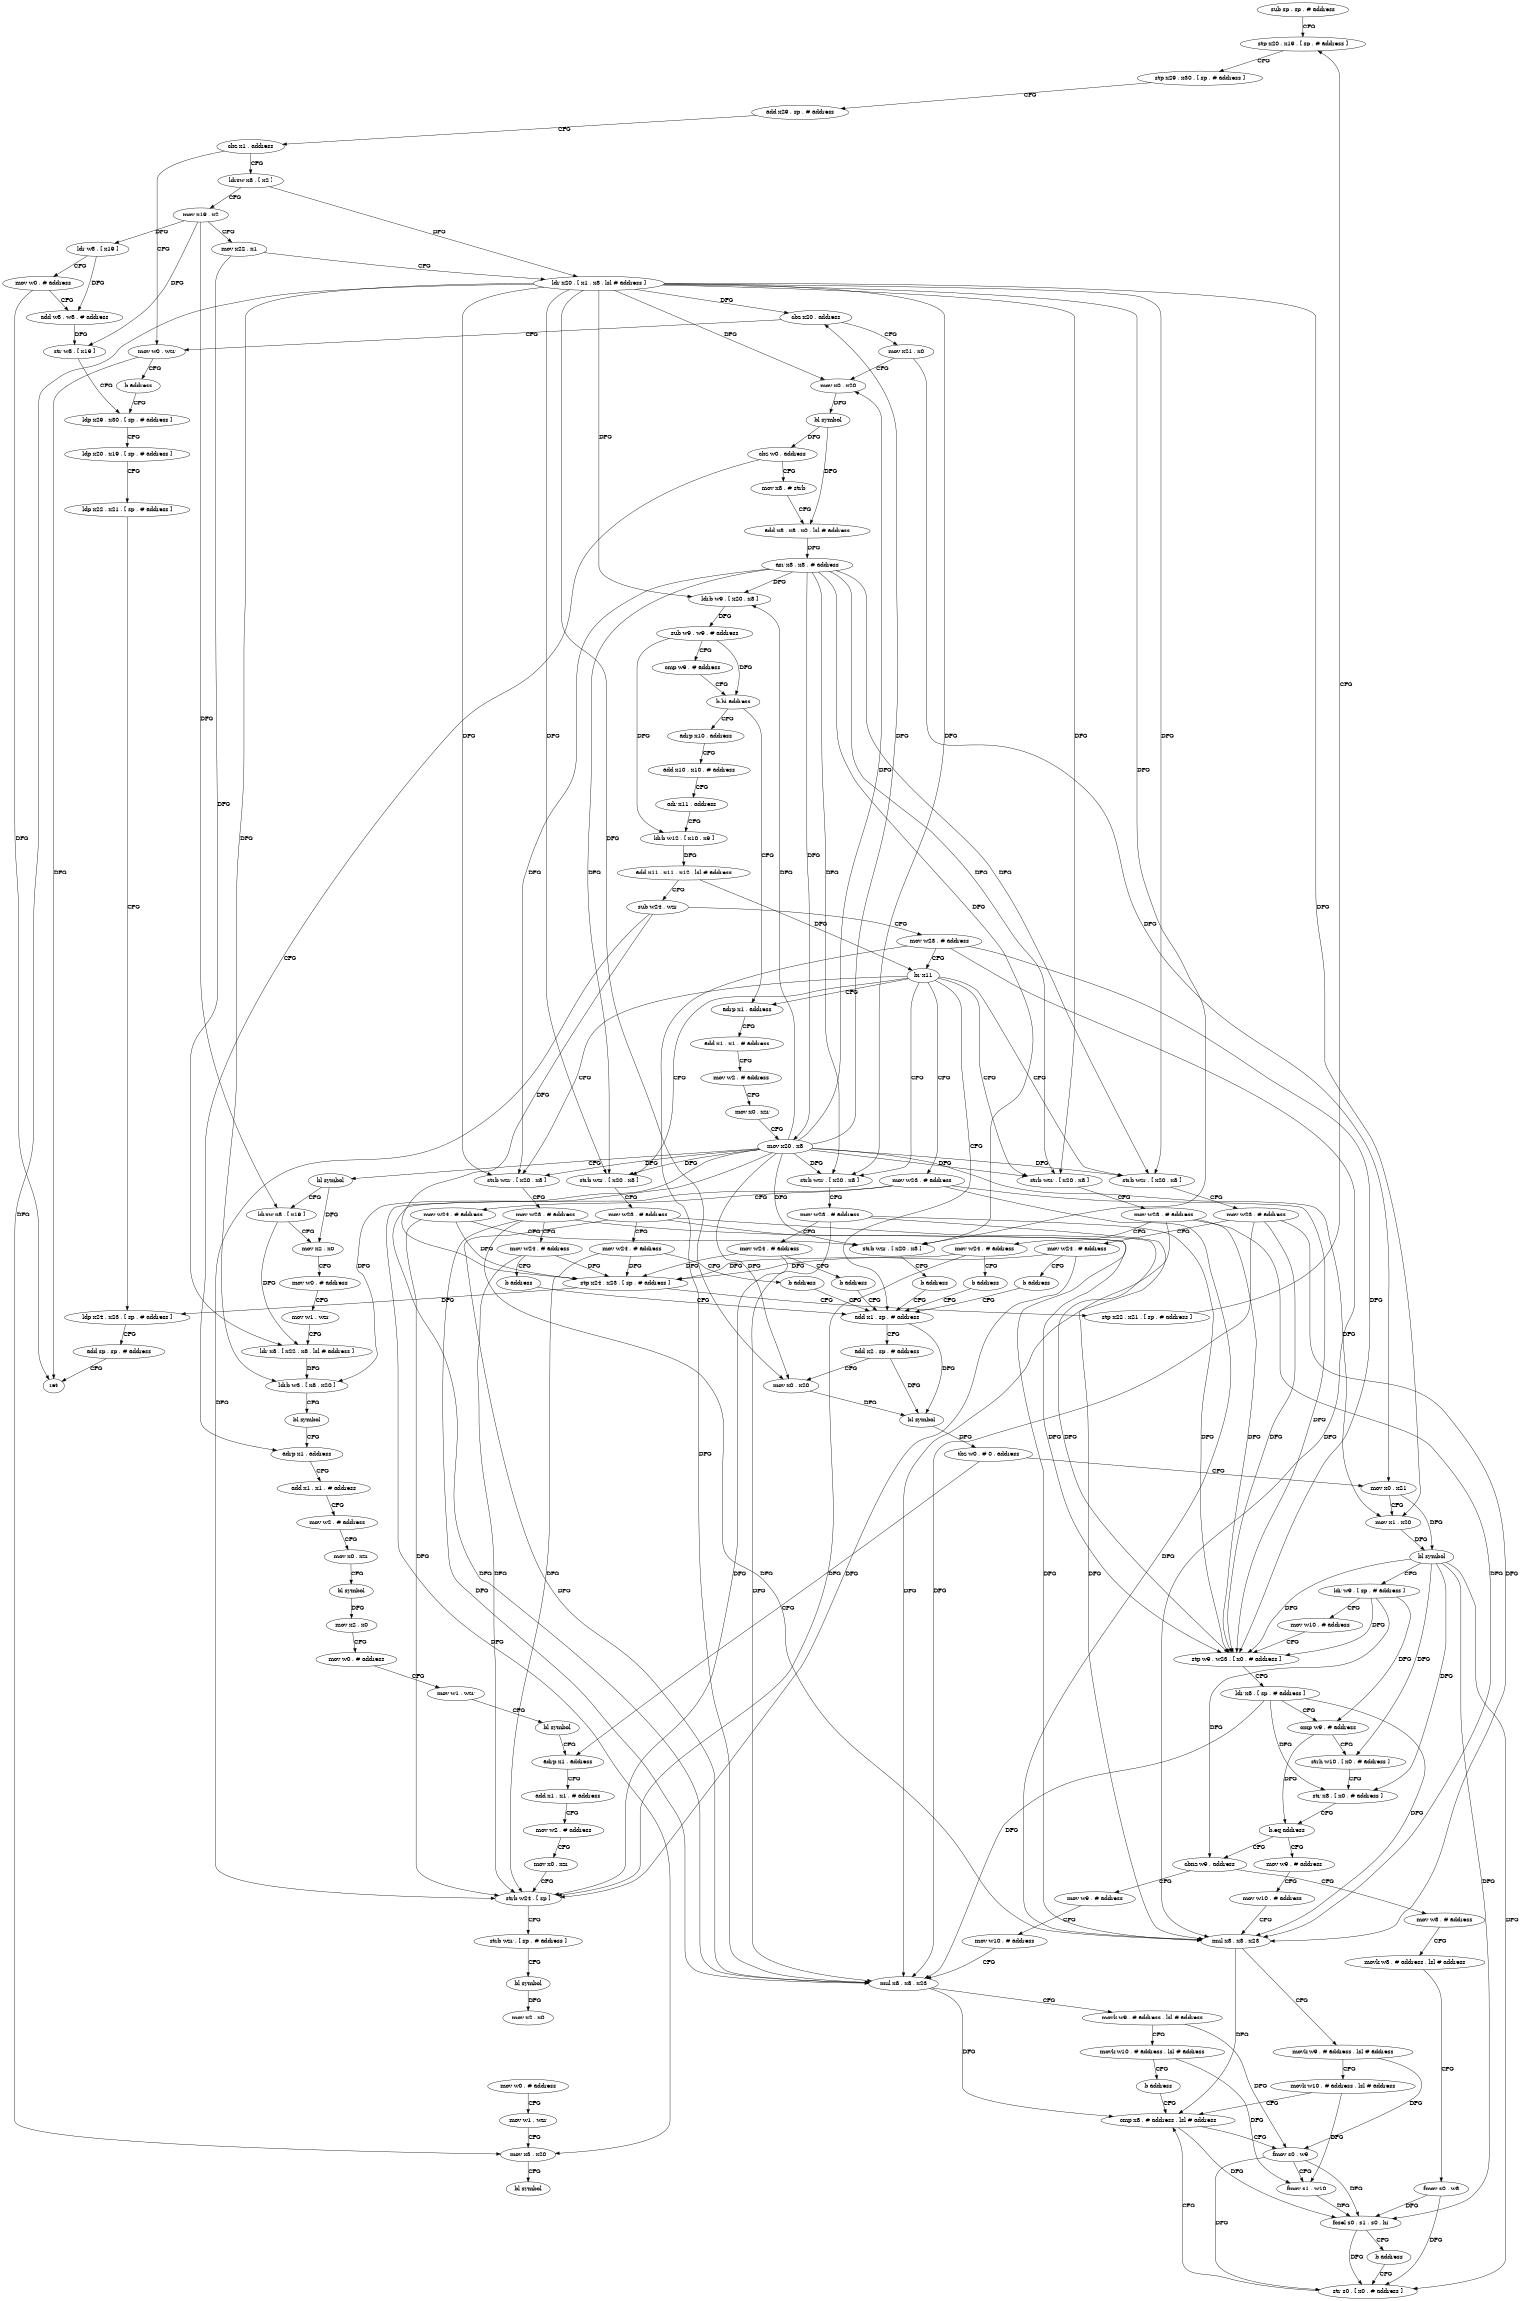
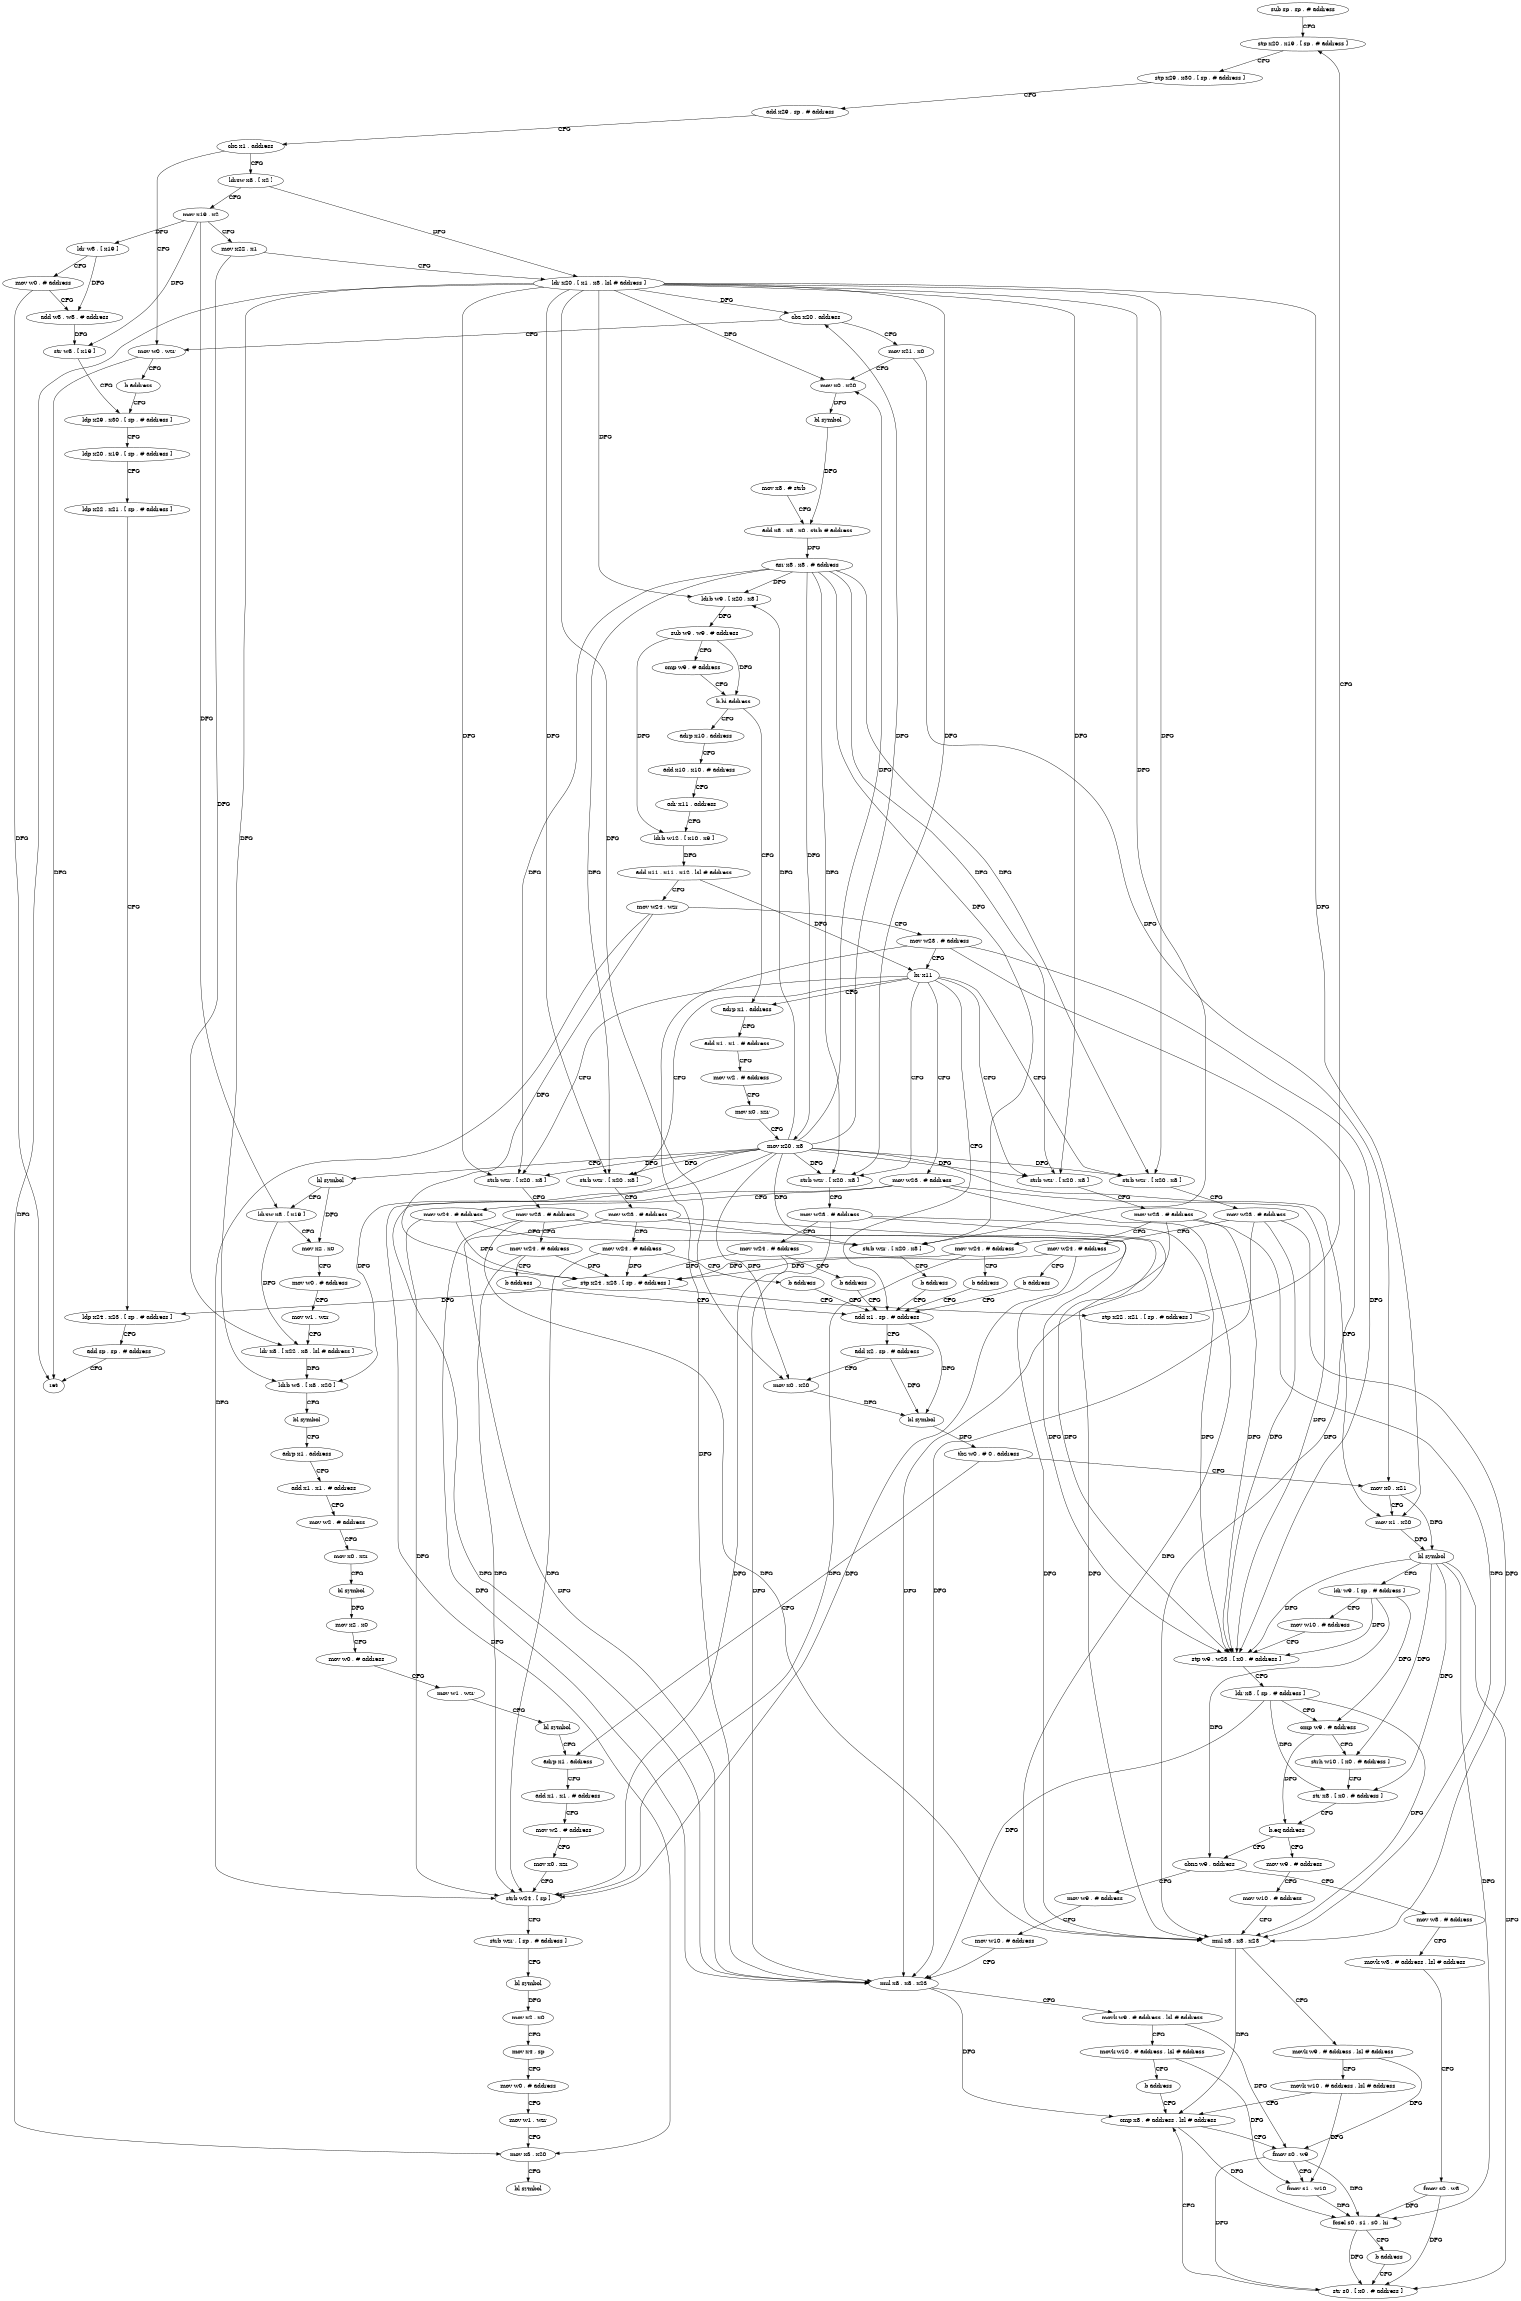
(782, 454) -> none
(807, 531) -> (807, 531)
(657, 907) -> (657, 907)
none -> (528, 2052)
